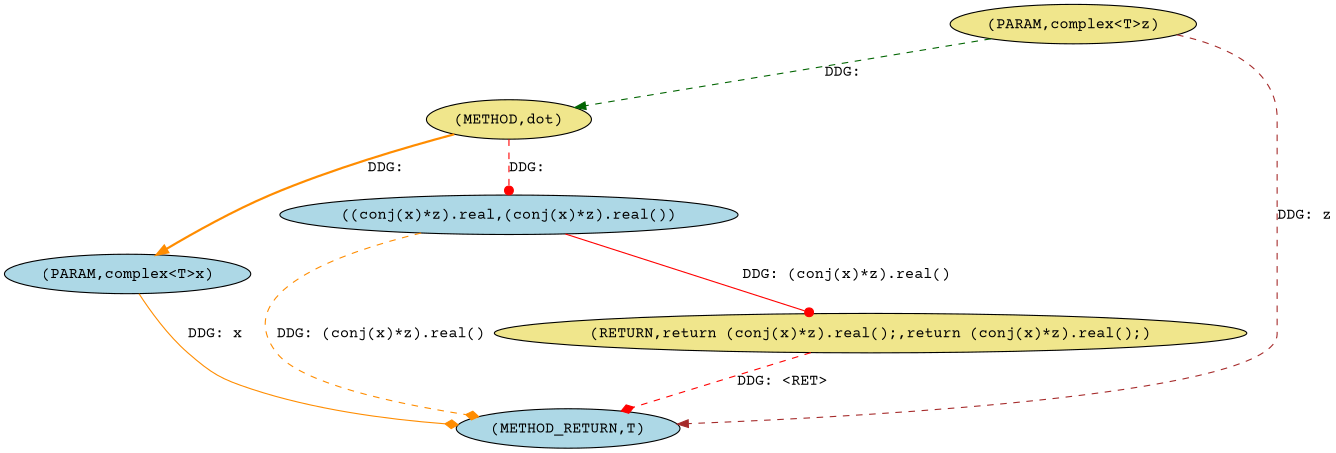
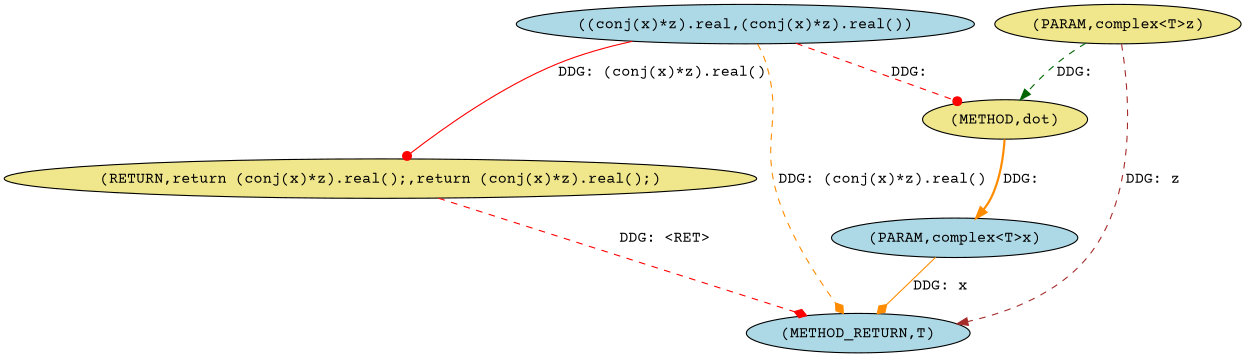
(509, 163) -> (875, 72)
